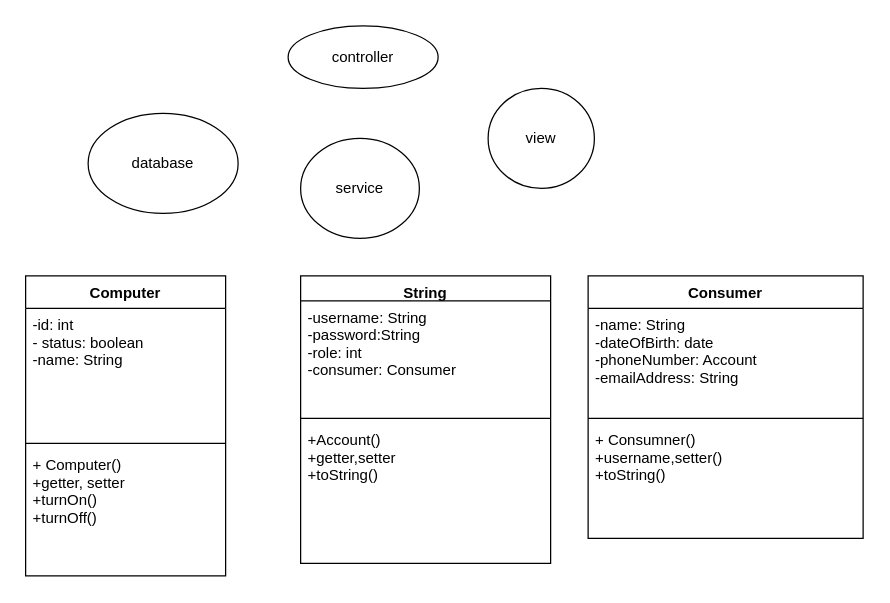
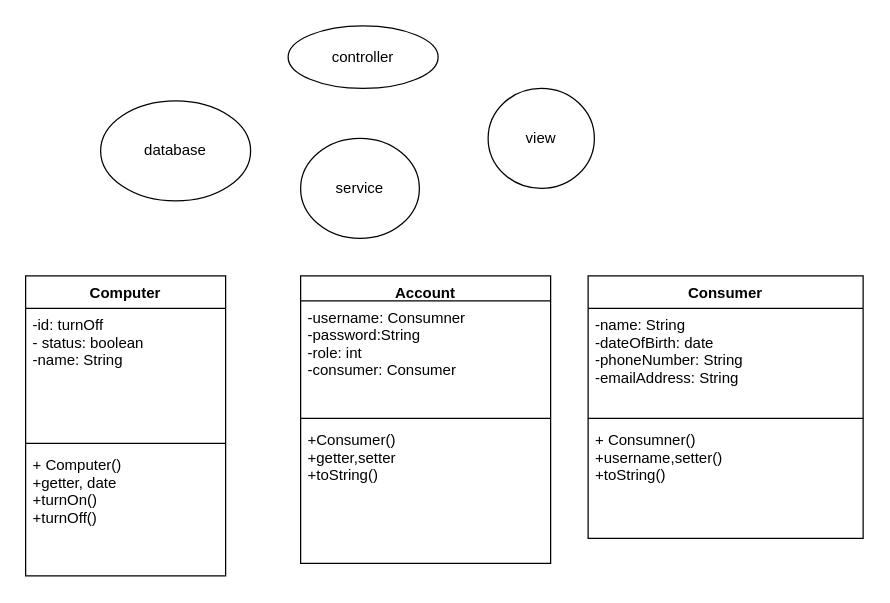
(163, 163) -> (176, 151)
(425, 293) -> (425, 293)
(373, 318) -> (388, 318)
(58, 325) -> (77, 325)
(644, 325) -> (644, 325)
(350, 440) -> (354, 440)
(81, 465) -> (81, 465)
